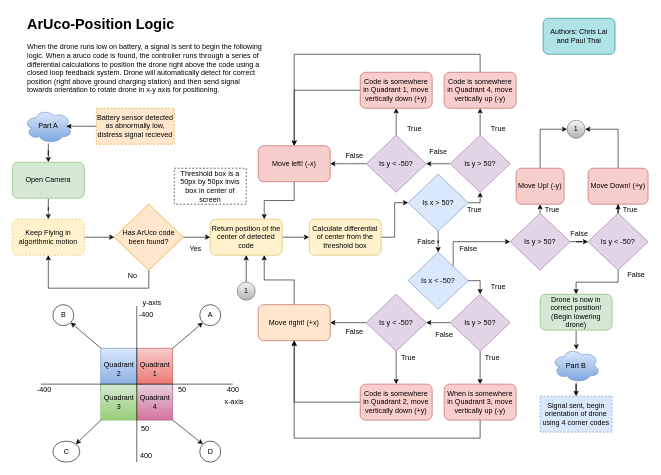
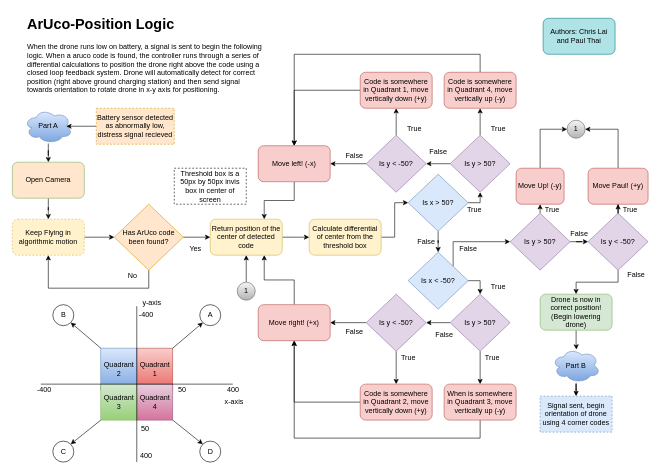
(48, 180) -> (48, 180)
(618, 186) -> (618, 186)
(294, 323) -> (294, 323)
(66, 452) -> (63, 452)
